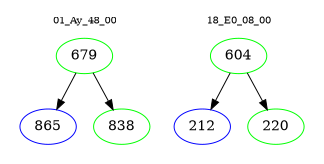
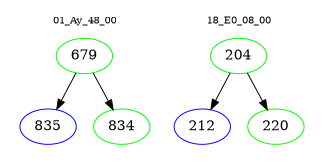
(239, 56) -> (239, 56)
(48, 127) -> (48, 127)
(122, 127) -> (122, 127)
